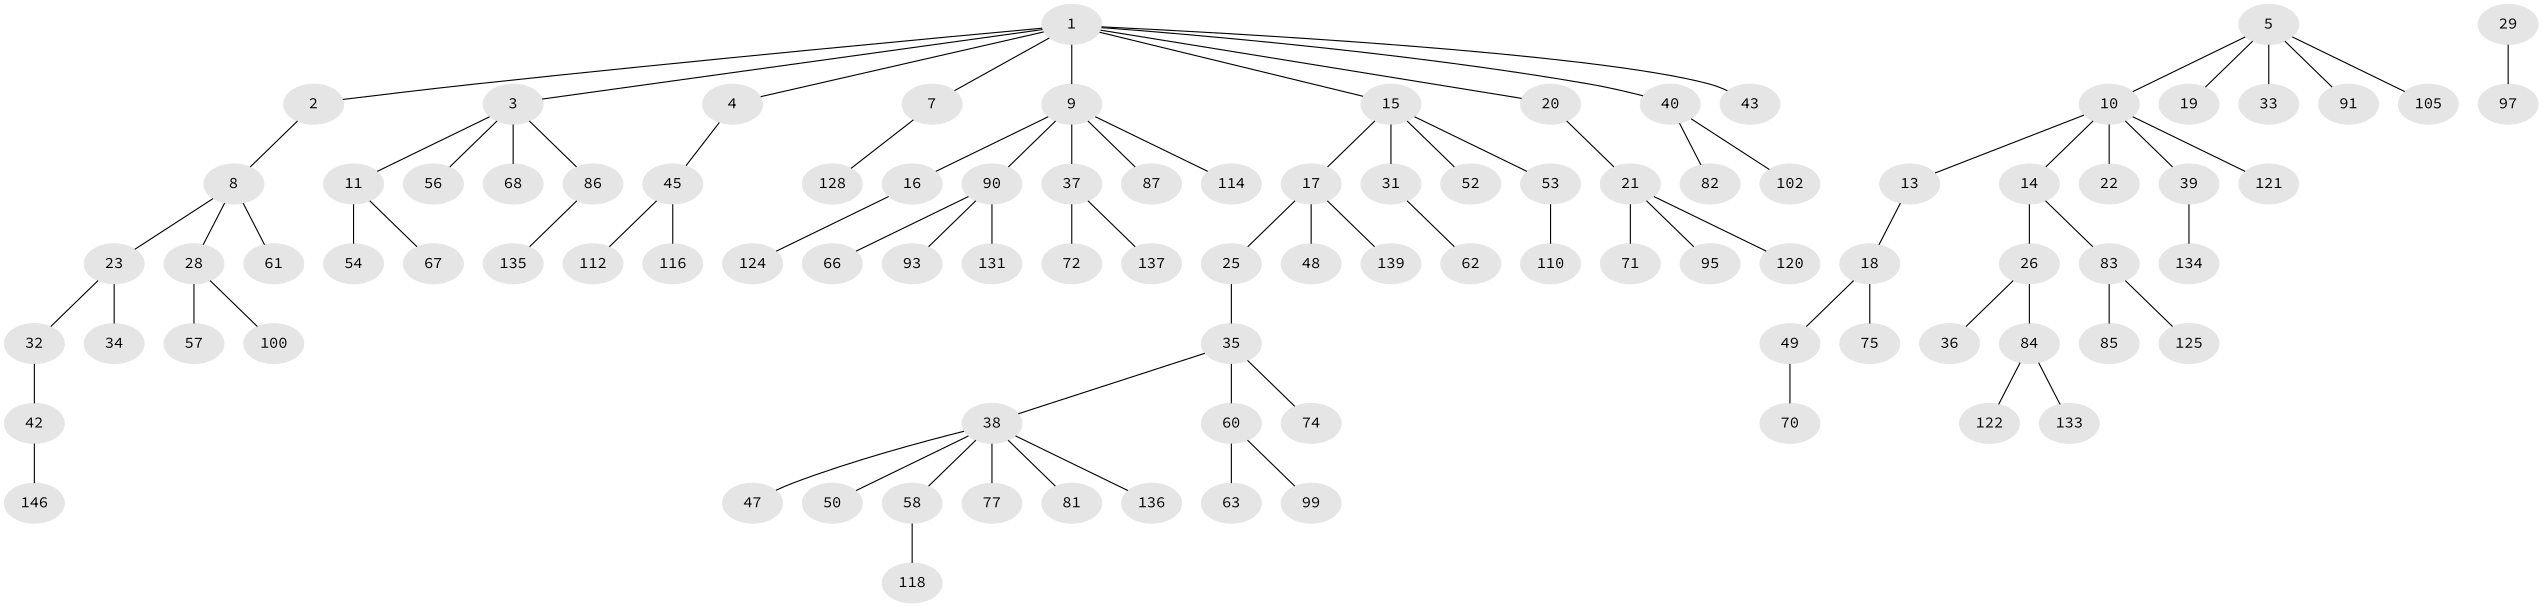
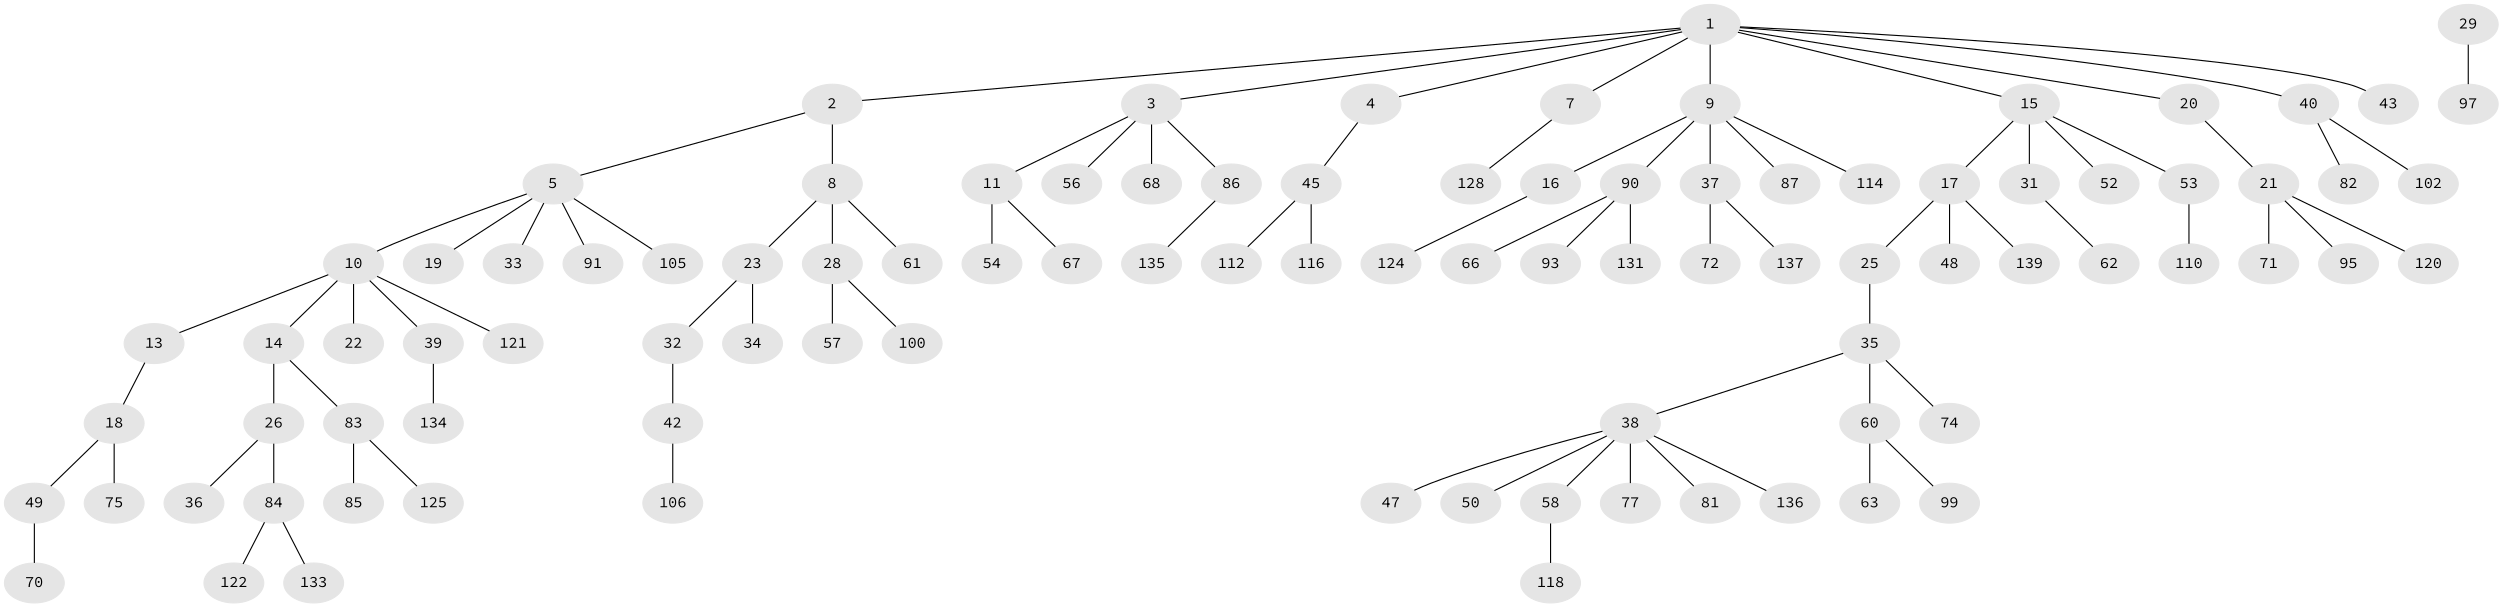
none -> (693, 144)
(34, 503) -> (673, 503)
